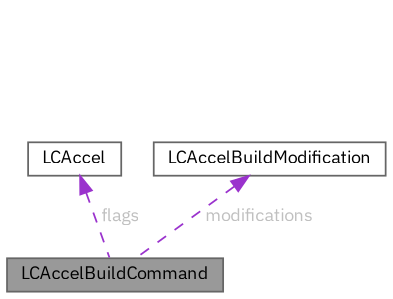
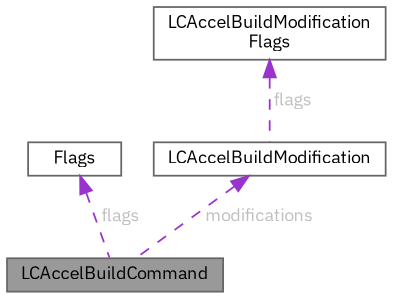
none -> (270, 33)
(75, 159) -> (75, 159)
